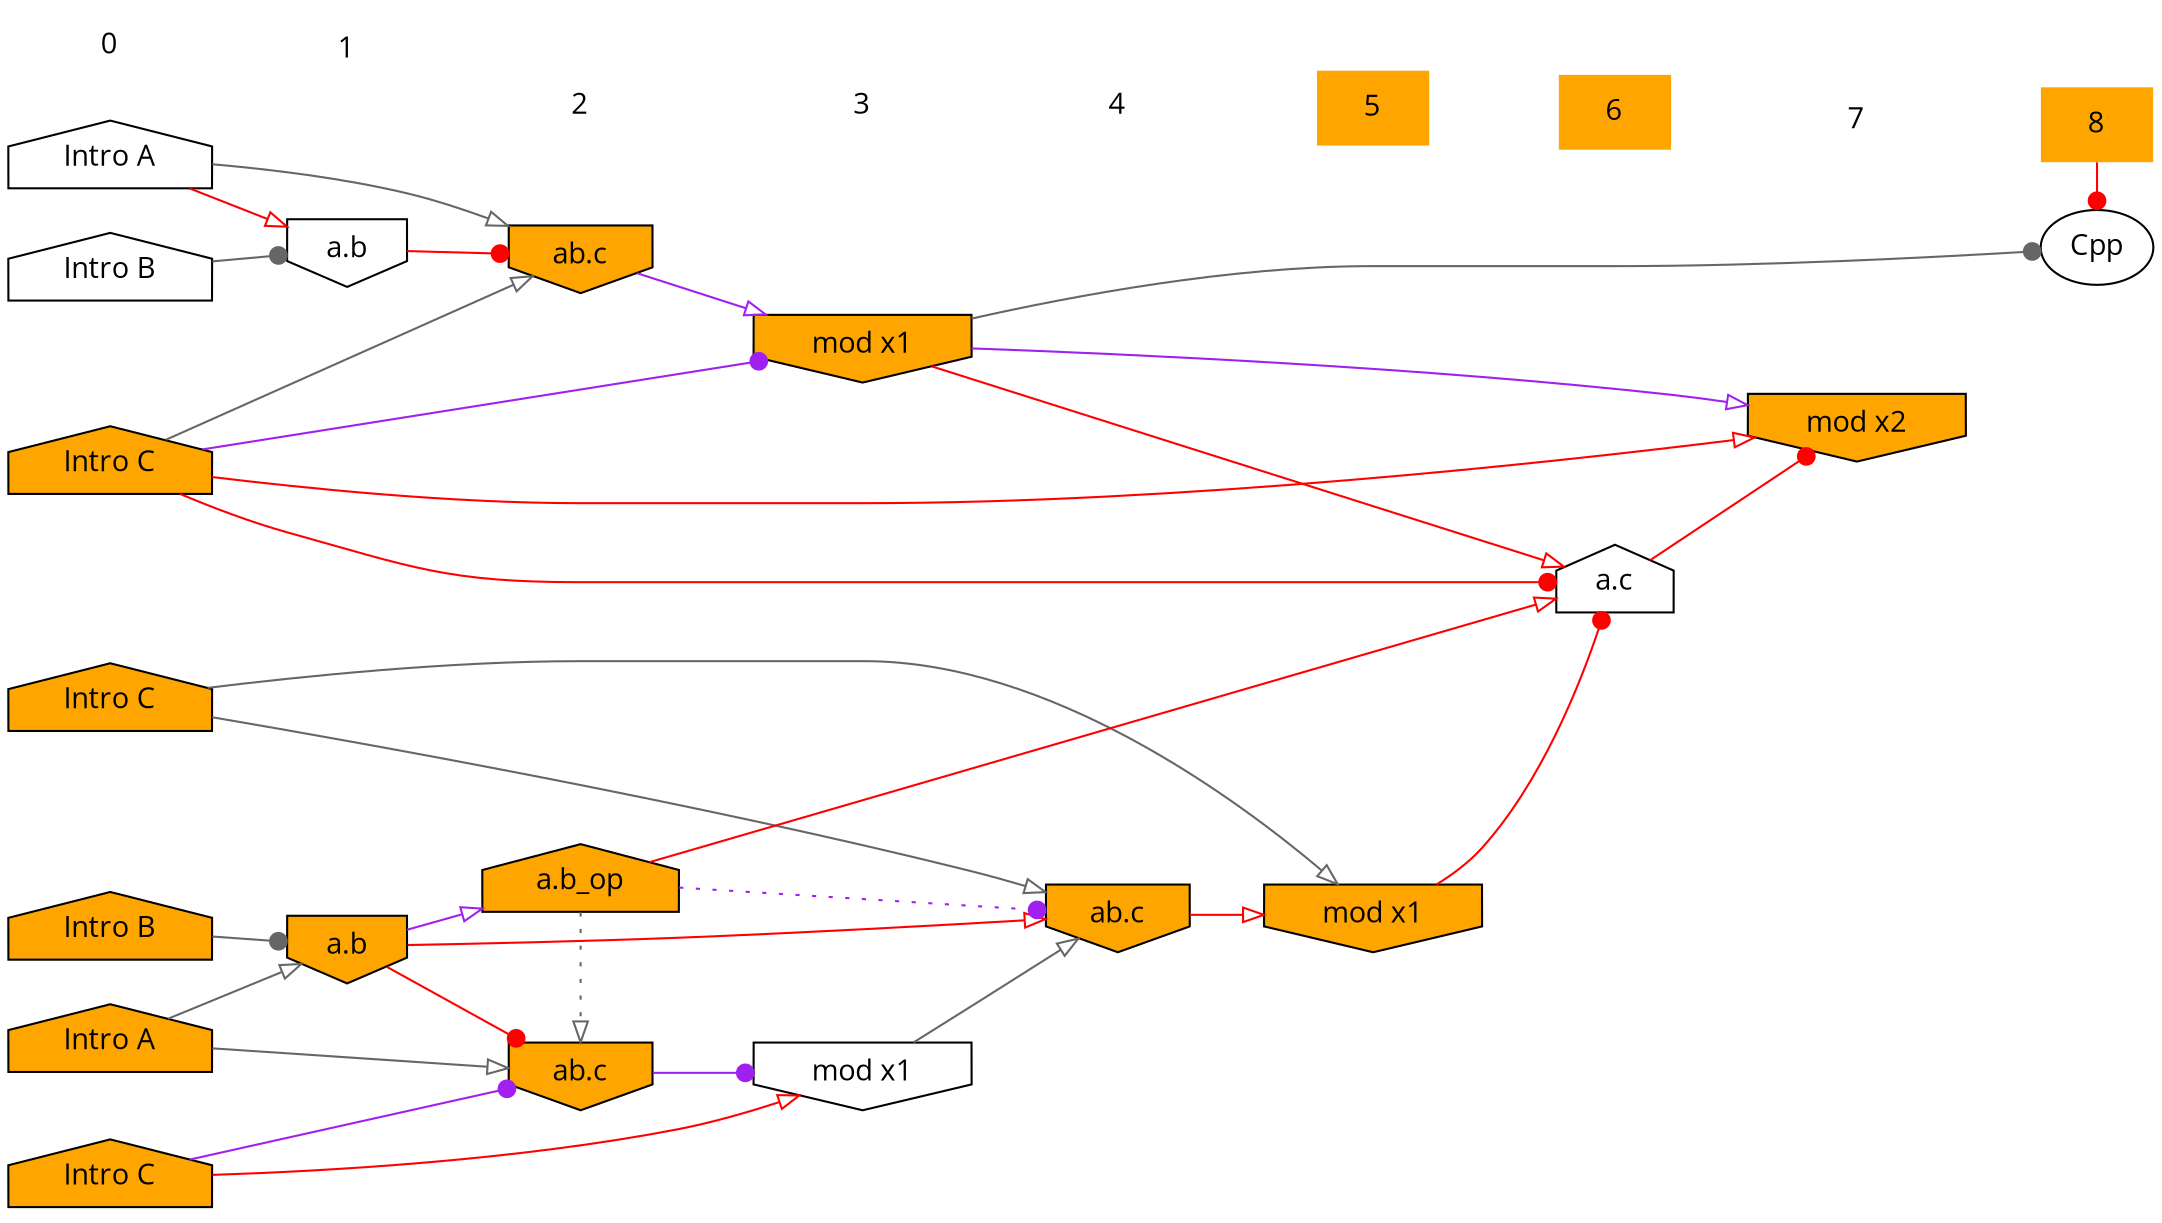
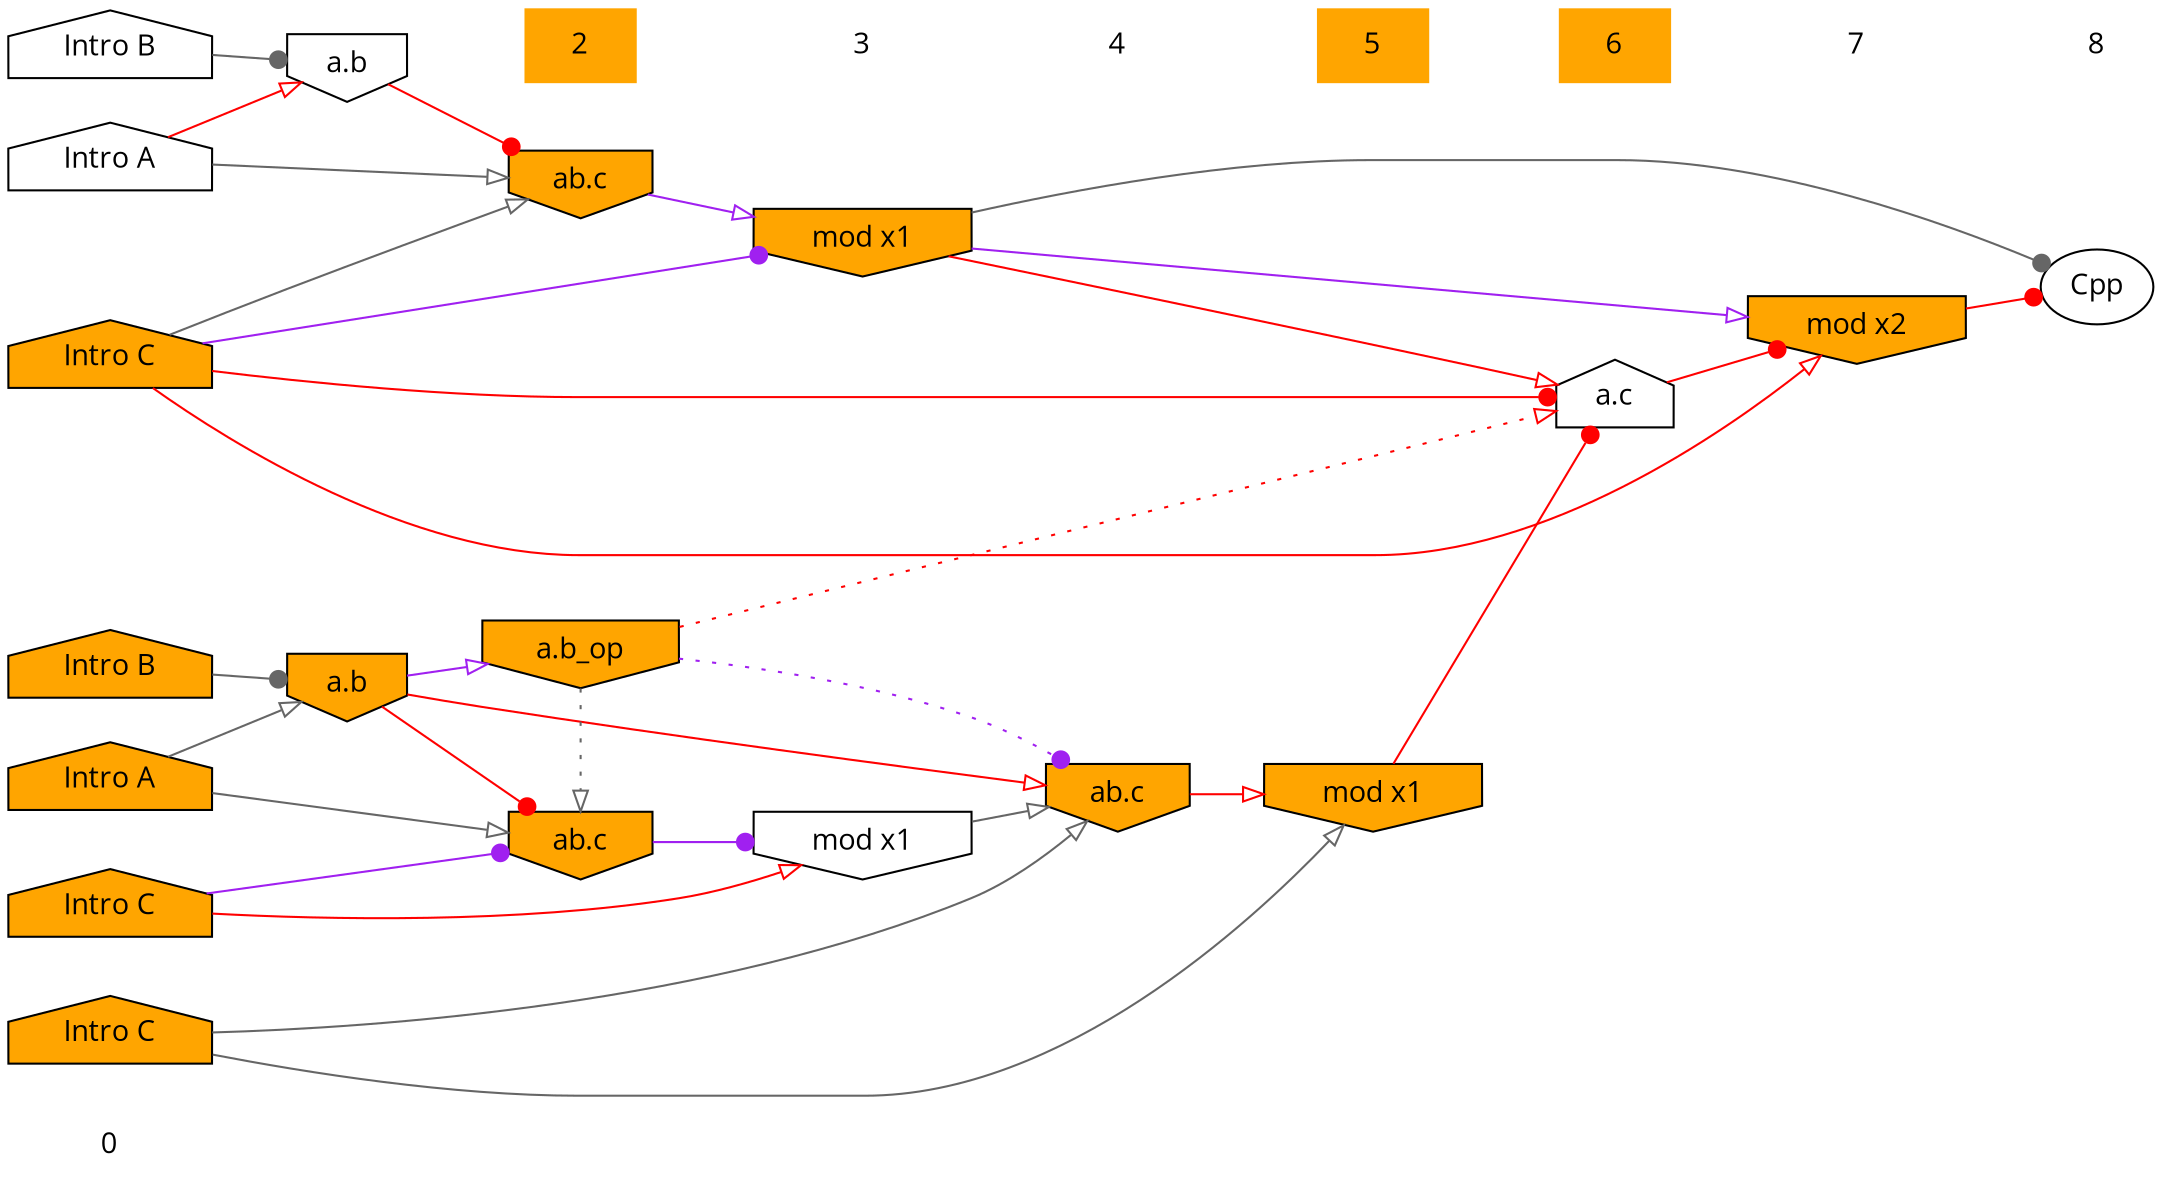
(347, 50) -> none
(581, 106) -> (581, 46)
(2097, 125) -> (2097, 46)
(2097, 177) -> (1996, 304)
(1071, 740) -> (1108, 522)
(581, 882) -> (581, 651)
